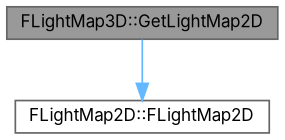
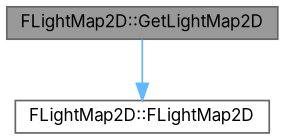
(142, 23) -> (142, 23)
